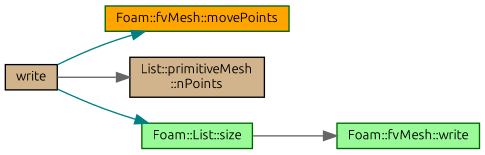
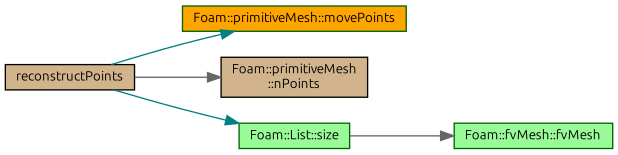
(197, 19) -> (294, 19)
(31, 77) -> (70, 77)
(197, 77) -> (294, 77)
(408, 136) -> (533, 136)
